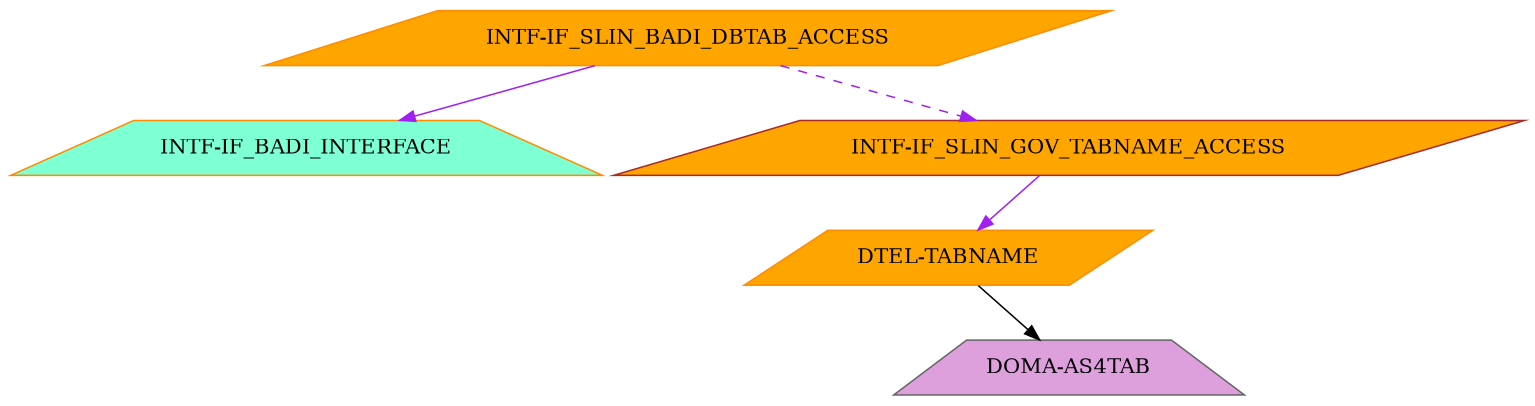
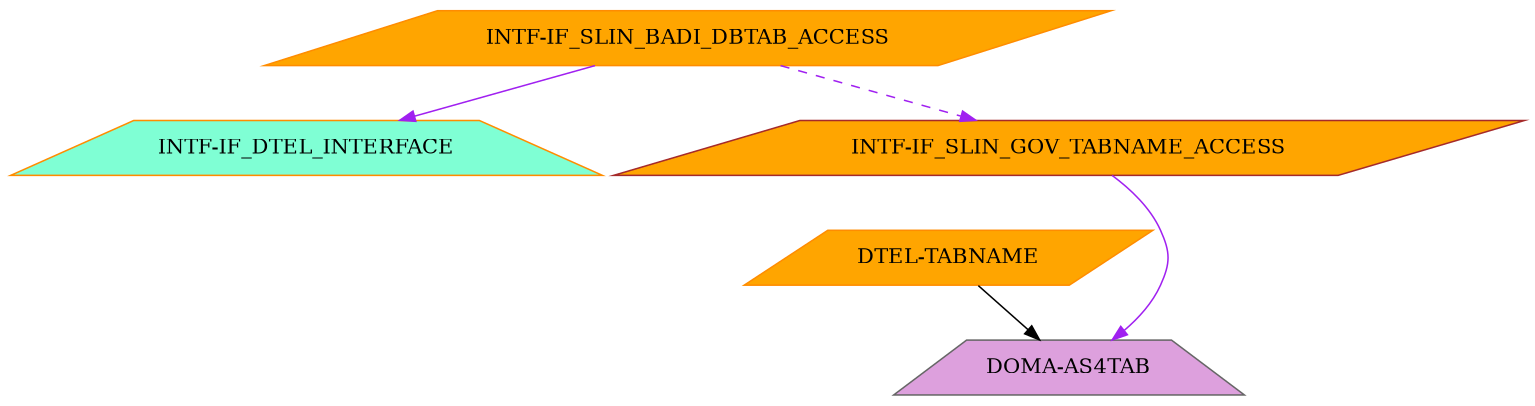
(307, 148) -> (307, 148)
(1014, 198) -> (1167, 250)
